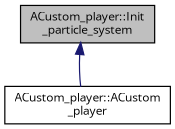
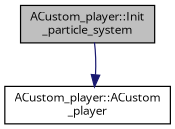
(80, 71) -> (96, 59)
